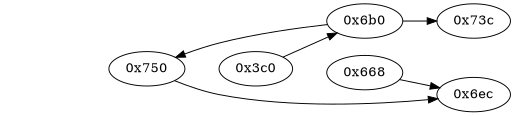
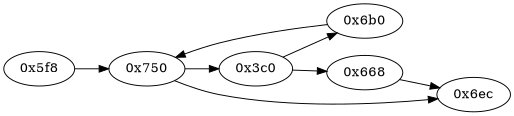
(474, 21) -> none
none -> (39, 69)
none -> (197, 69)
none -> (305, 71)
